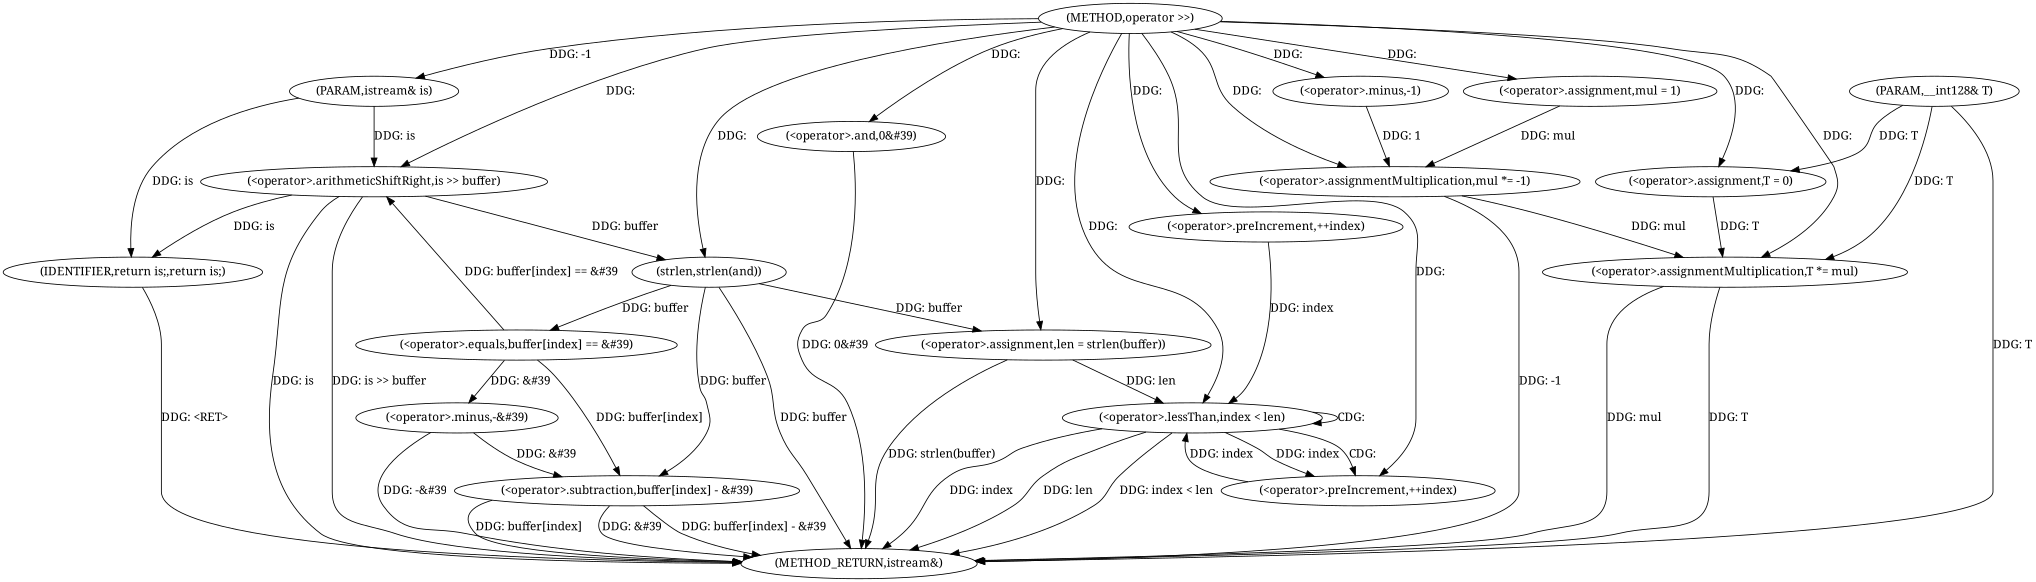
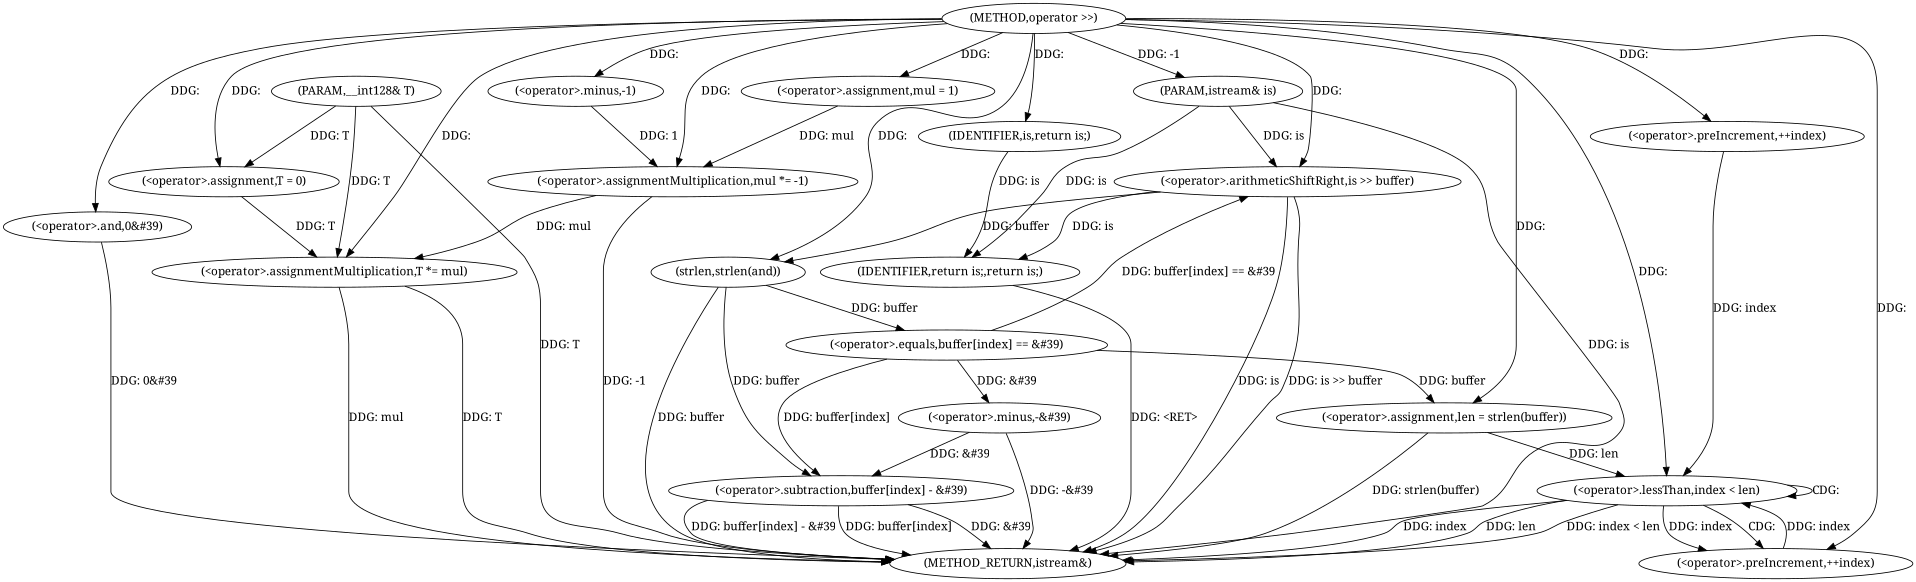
none -> (1020, 137)
(866, 306) -> (1267, 359)
none -> (1611, 440)
